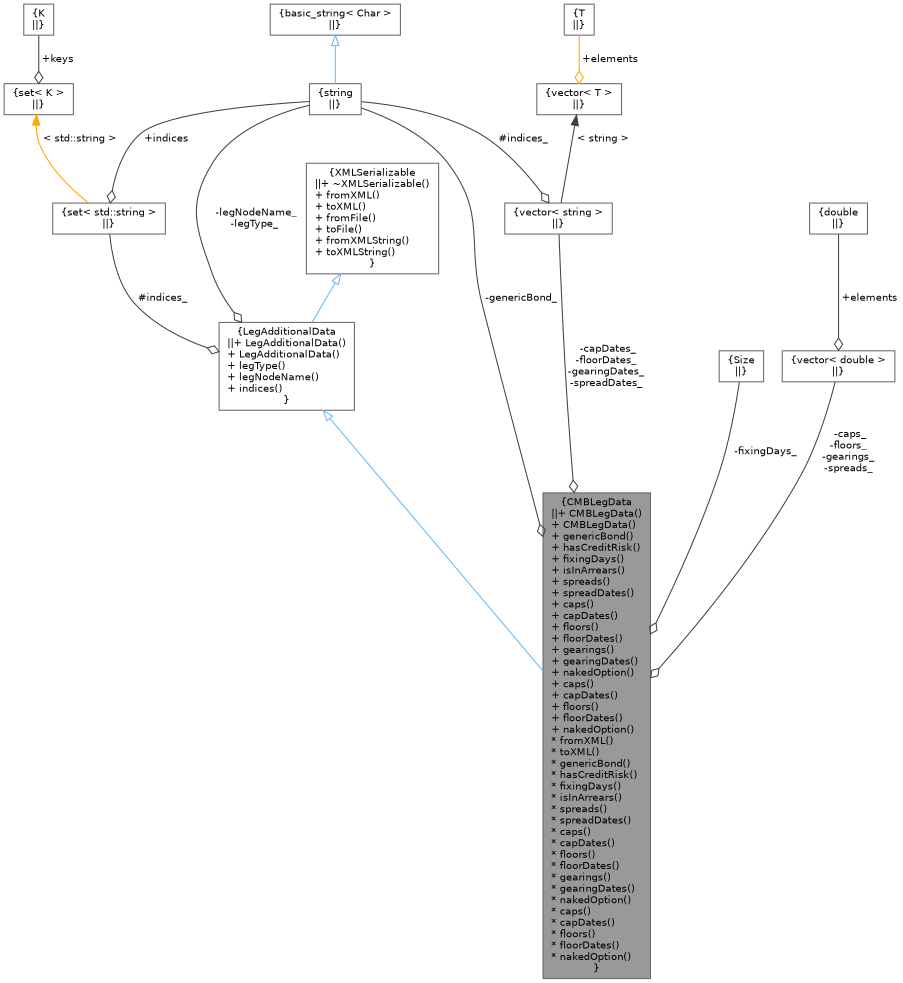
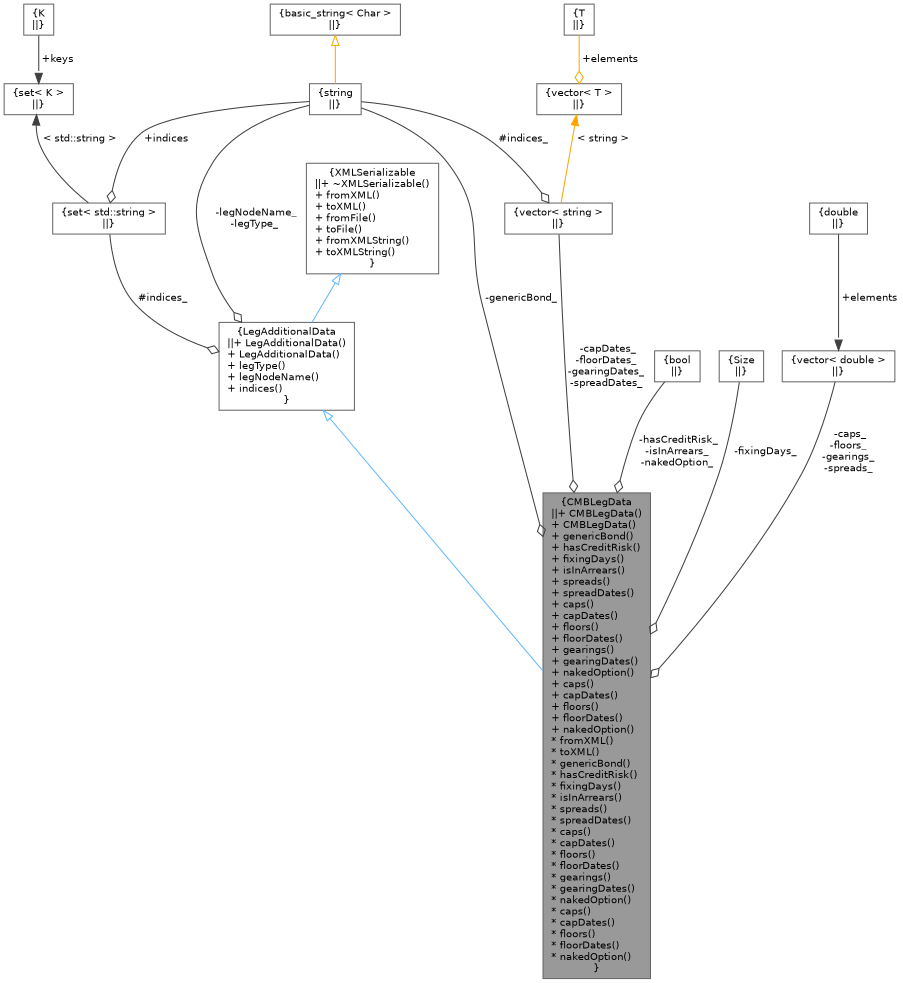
(39, 53) -> (39, 53)
(335, 65) -> (335, 65)
(568, 164) -> (568, 164)
(54, 169) -> (54, 169)
(839, 286) -> (839, 286)
none -> (677, 366)
